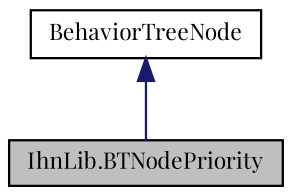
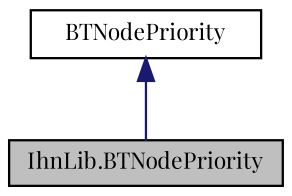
(146, 34) -> (146, 34)
